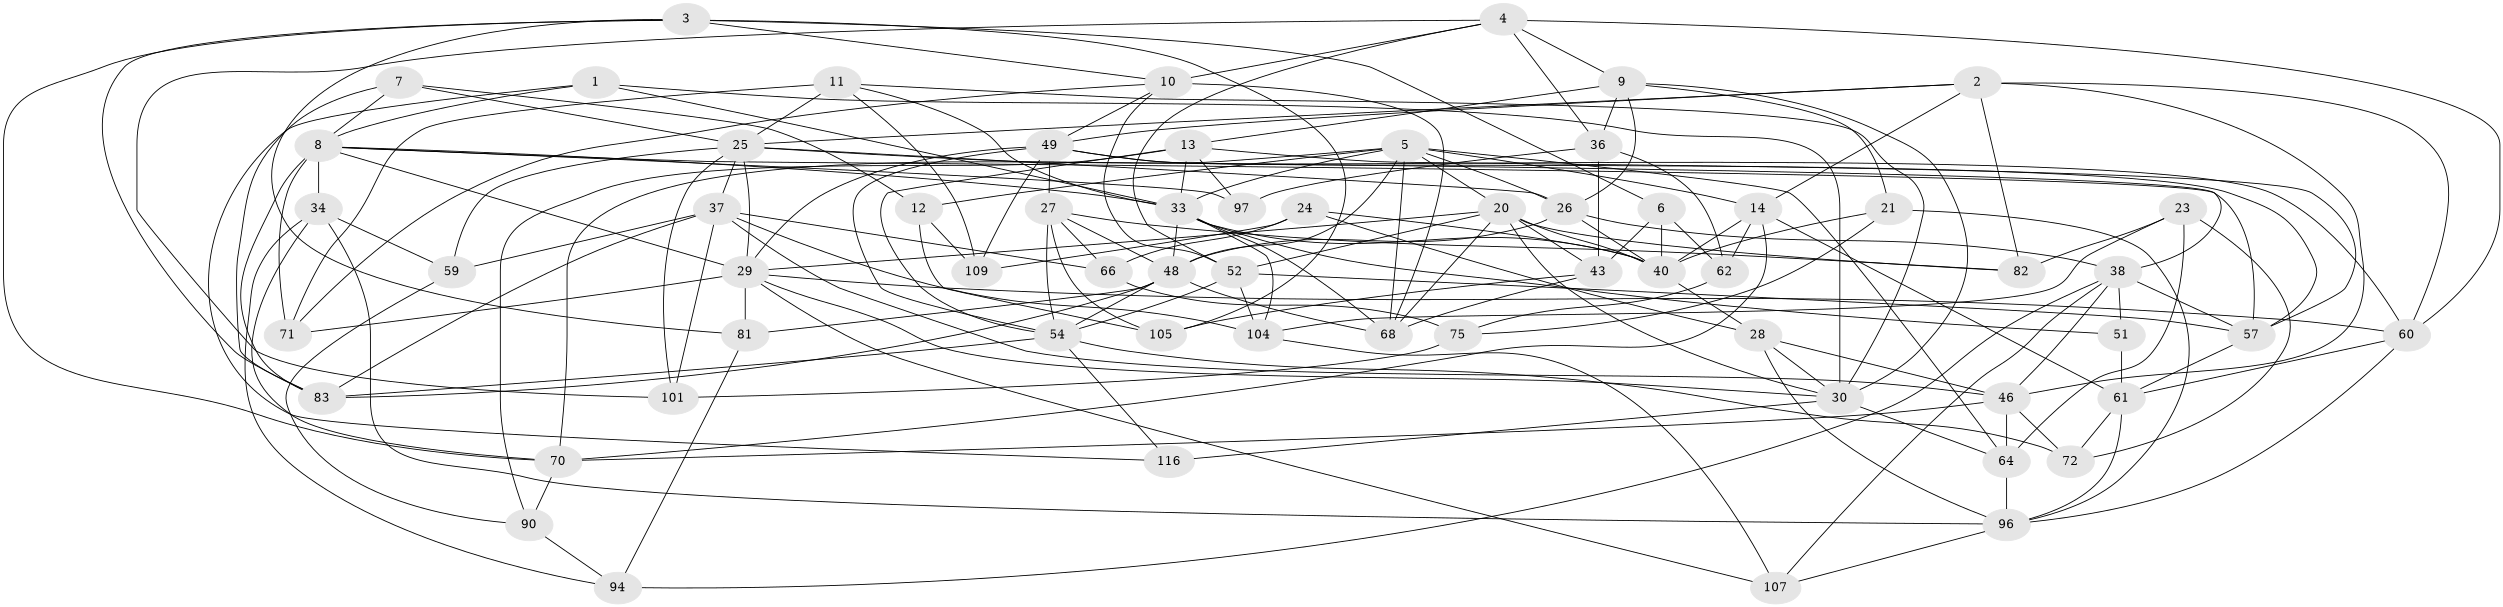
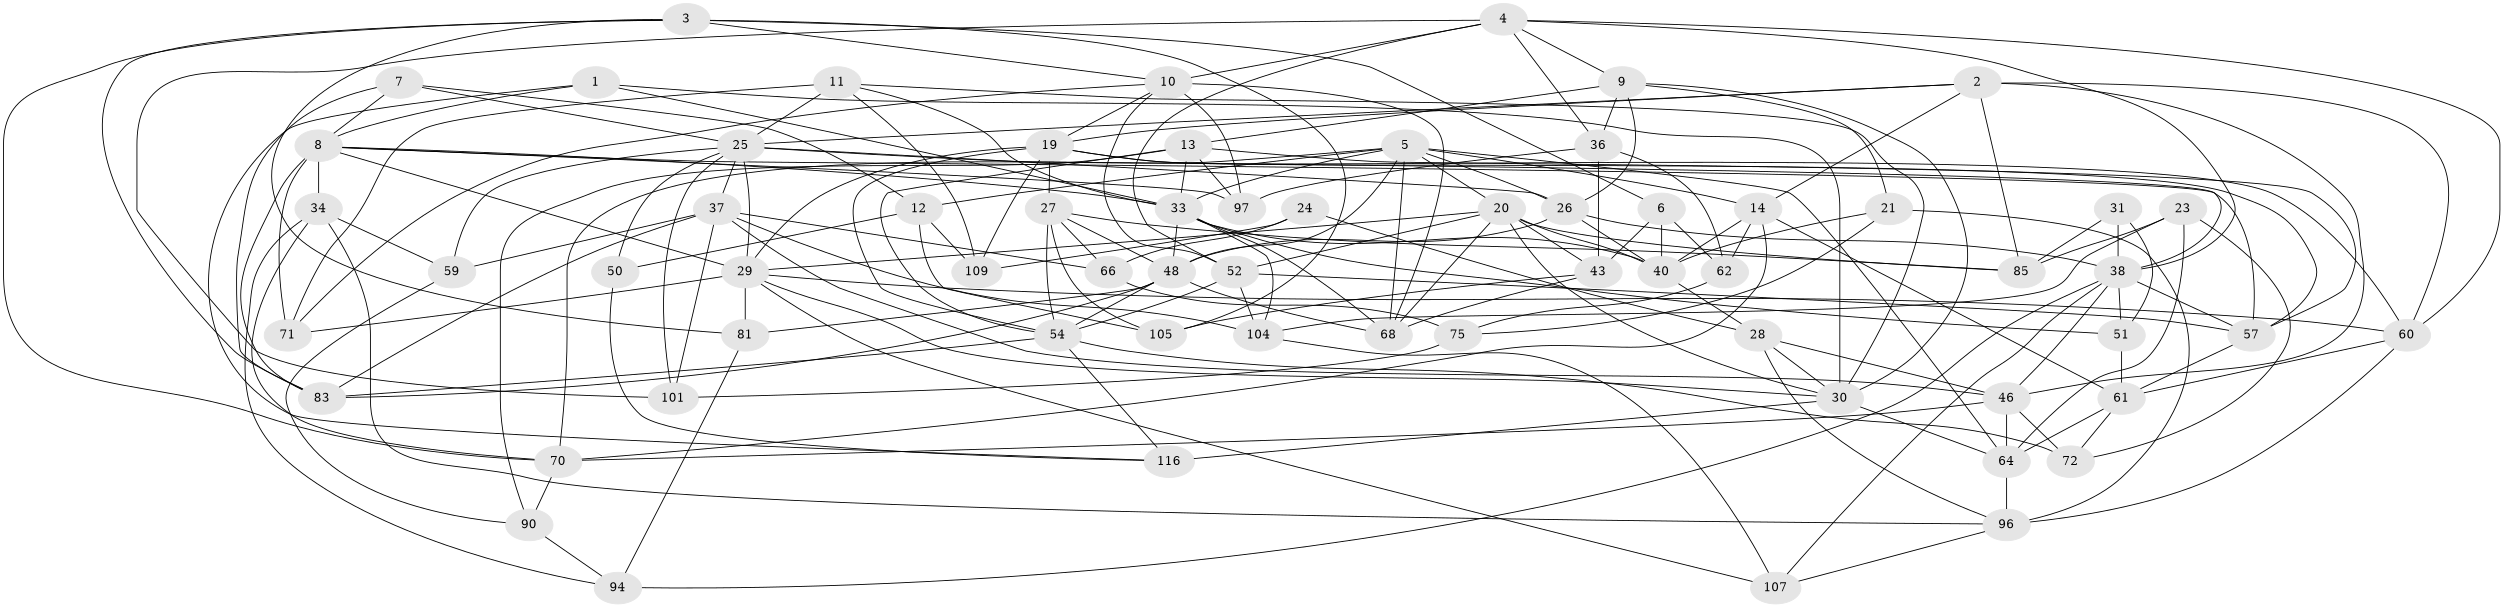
none -> (1967, 57)
none -> (1223, 134)
(1050, 146) -> (1050, 146)
none -> (2118, 209)
(1471, 229) -> none
none -> (615, 272)
(2022, 272) -> (2022, 272)
(2096, 484) -> (2064, 430)
